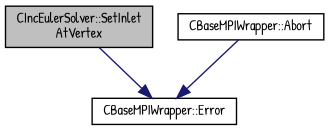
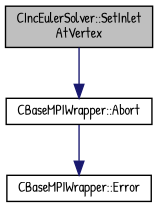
(121, 68) -> (79, 66)
